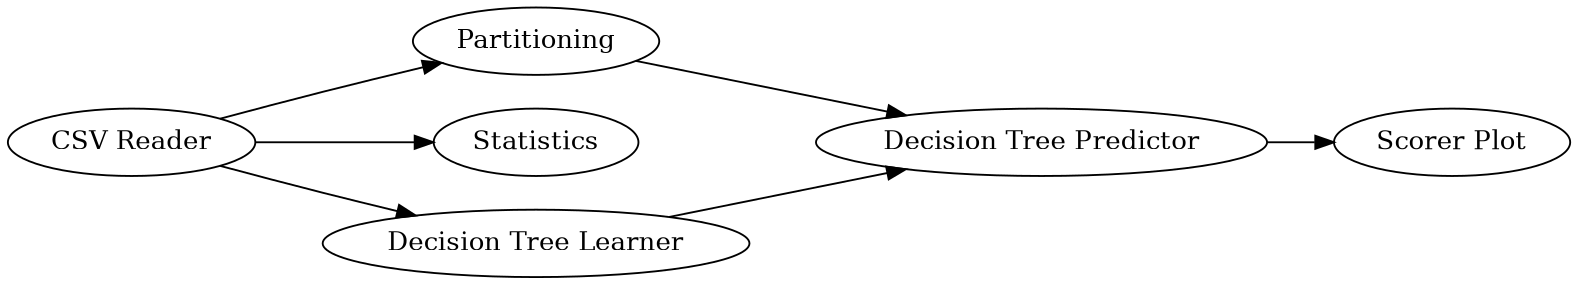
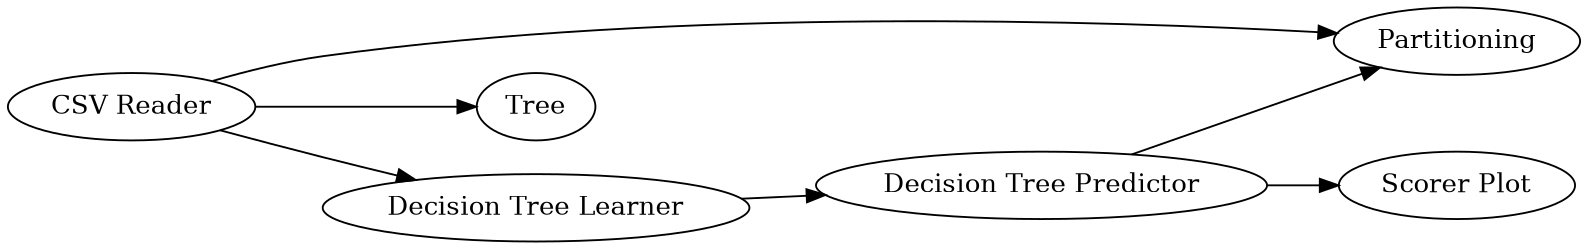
(762, 86) -> (1247, 114)
(536, 142) -> (536, 107)
